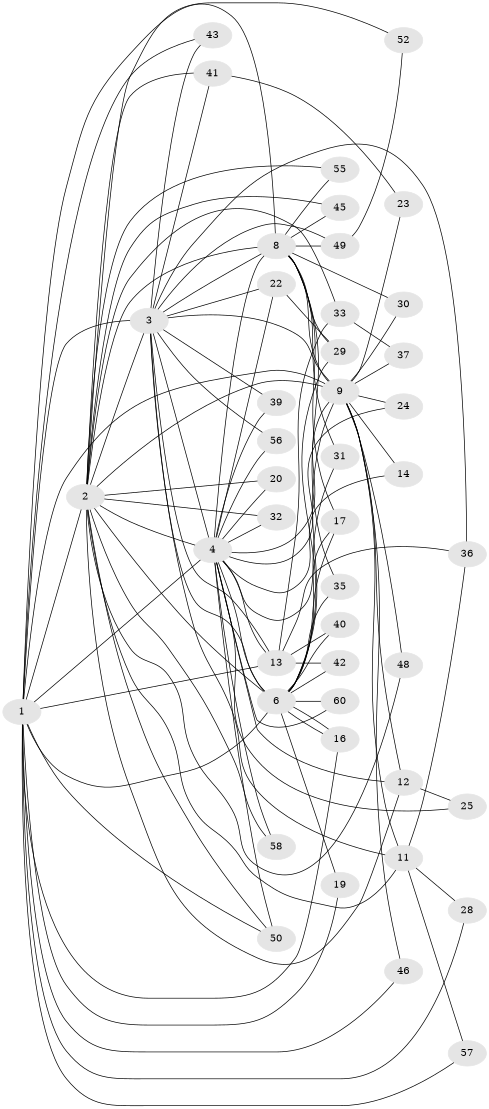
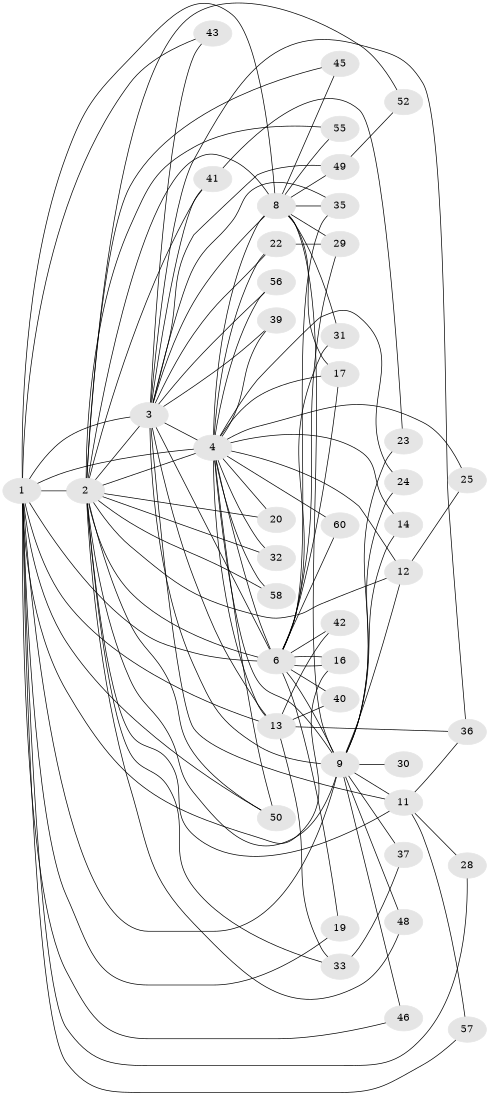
none -> (203, 253)
(340, 275) -> none
